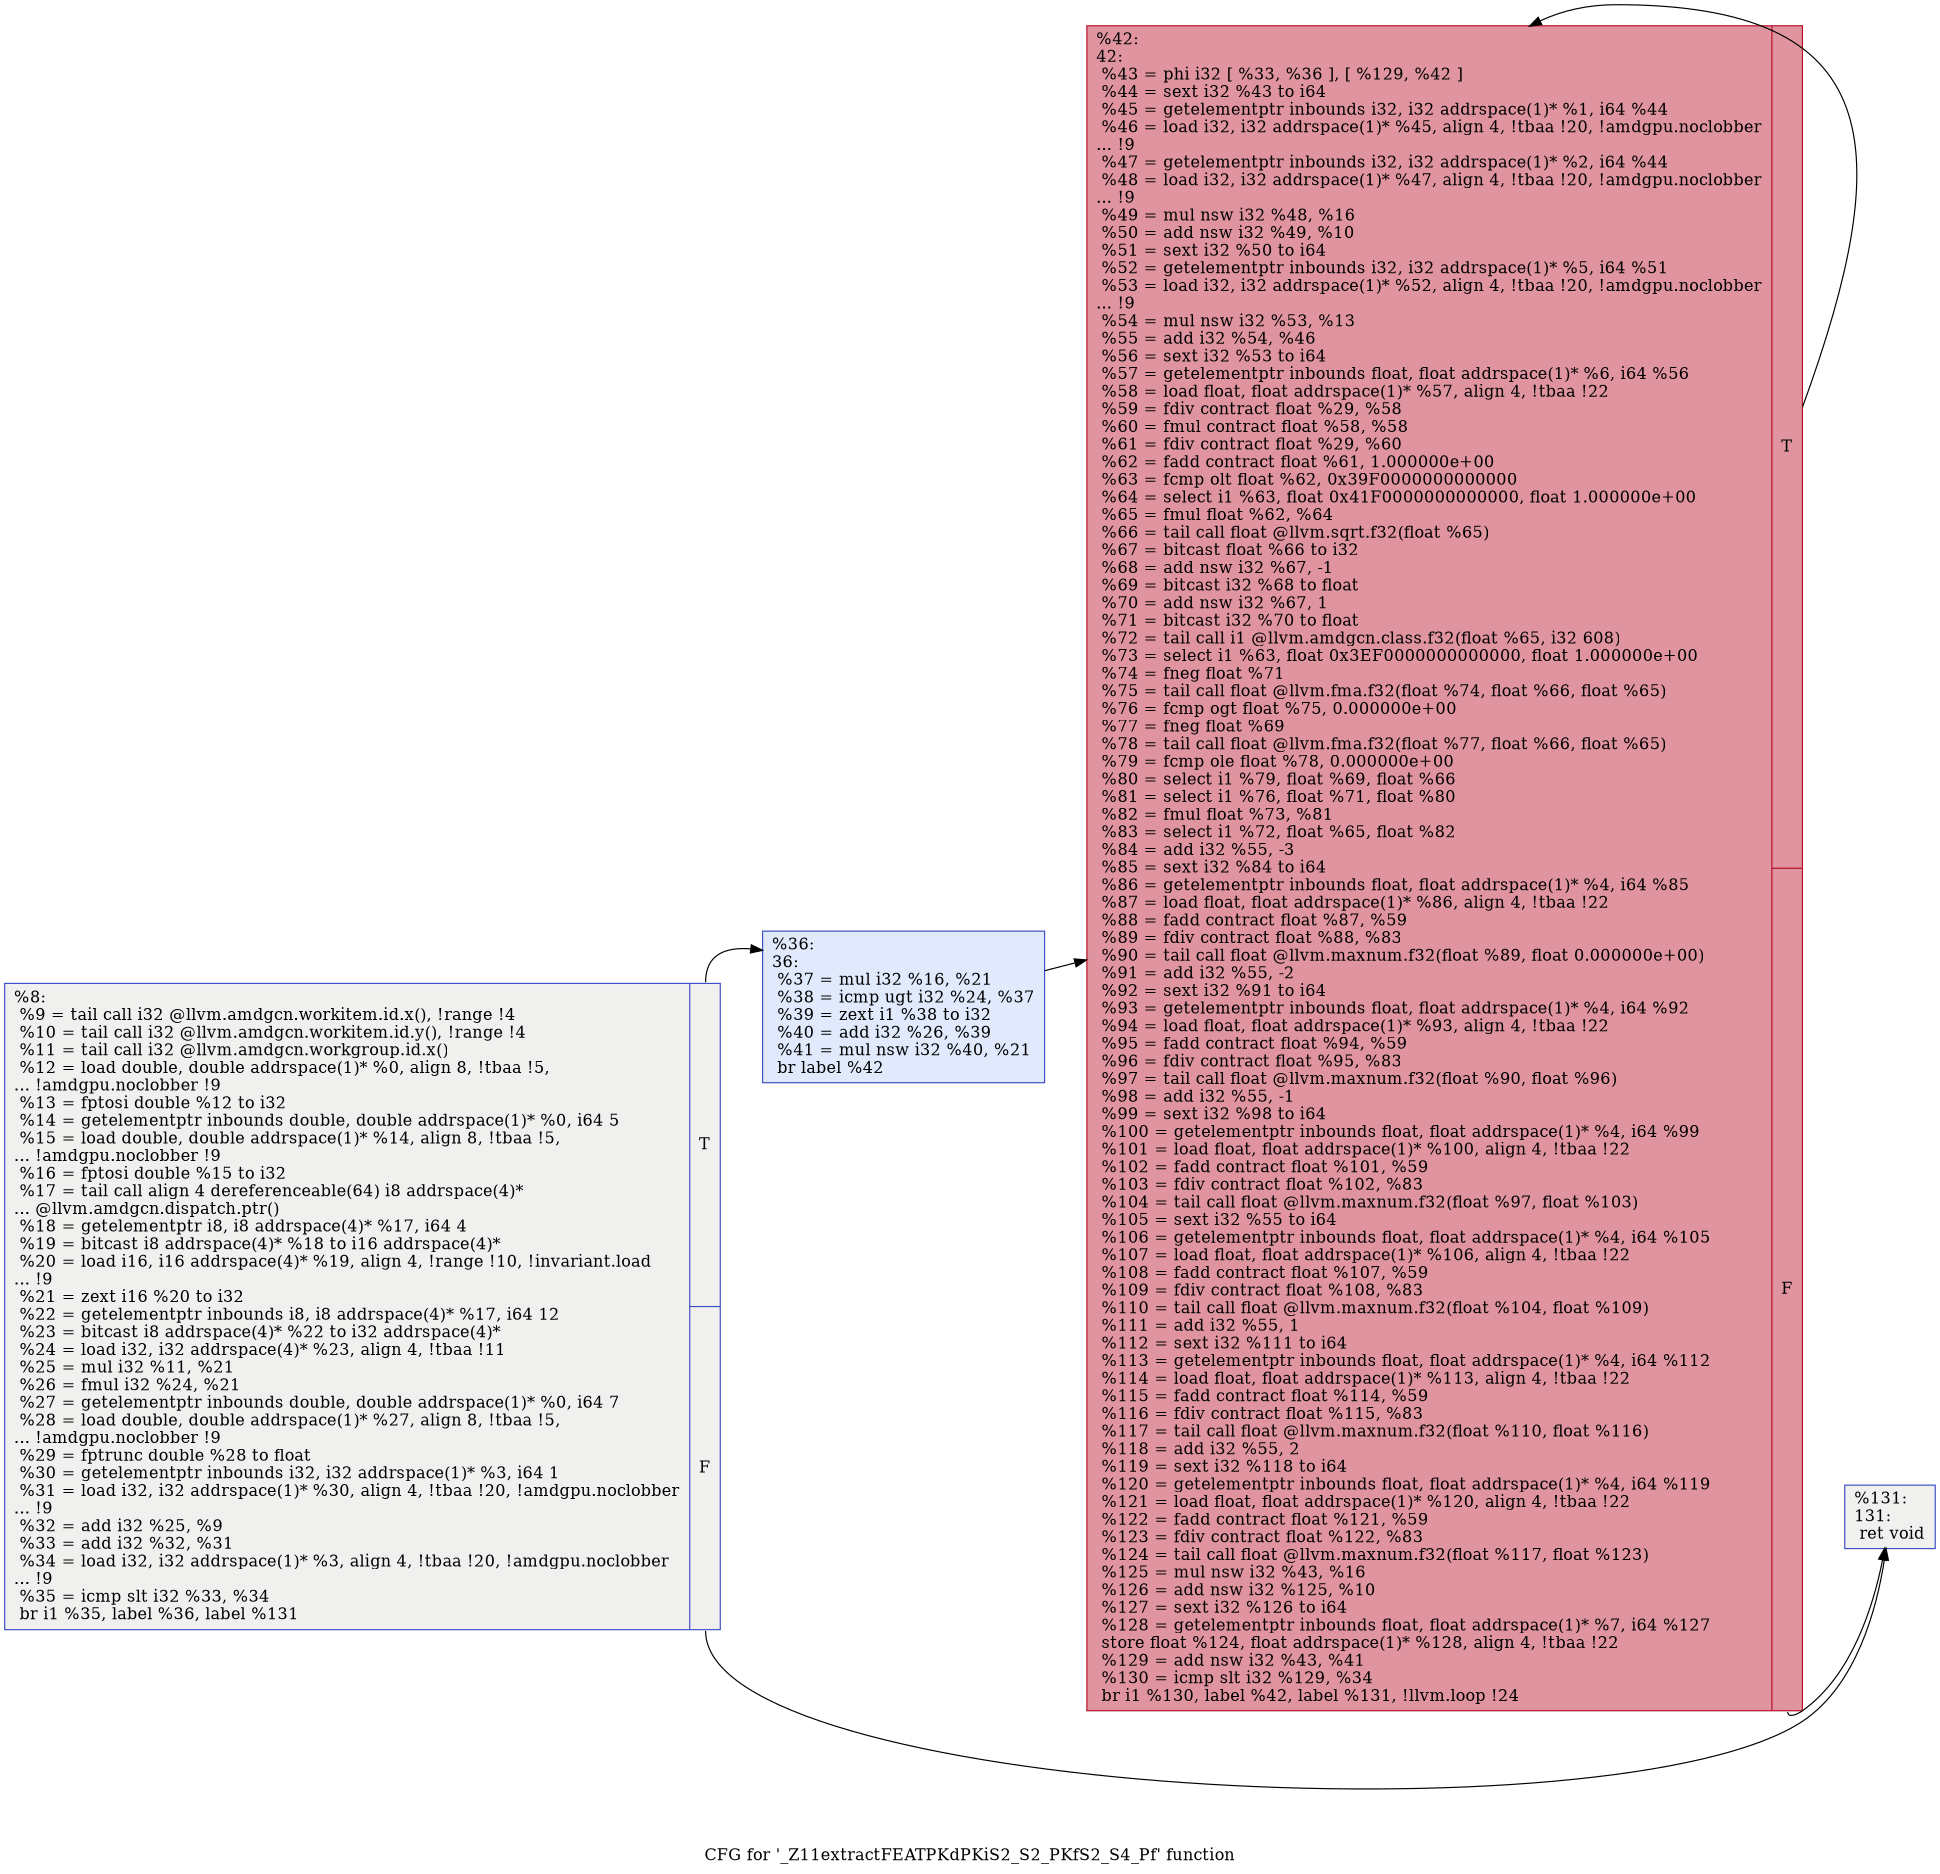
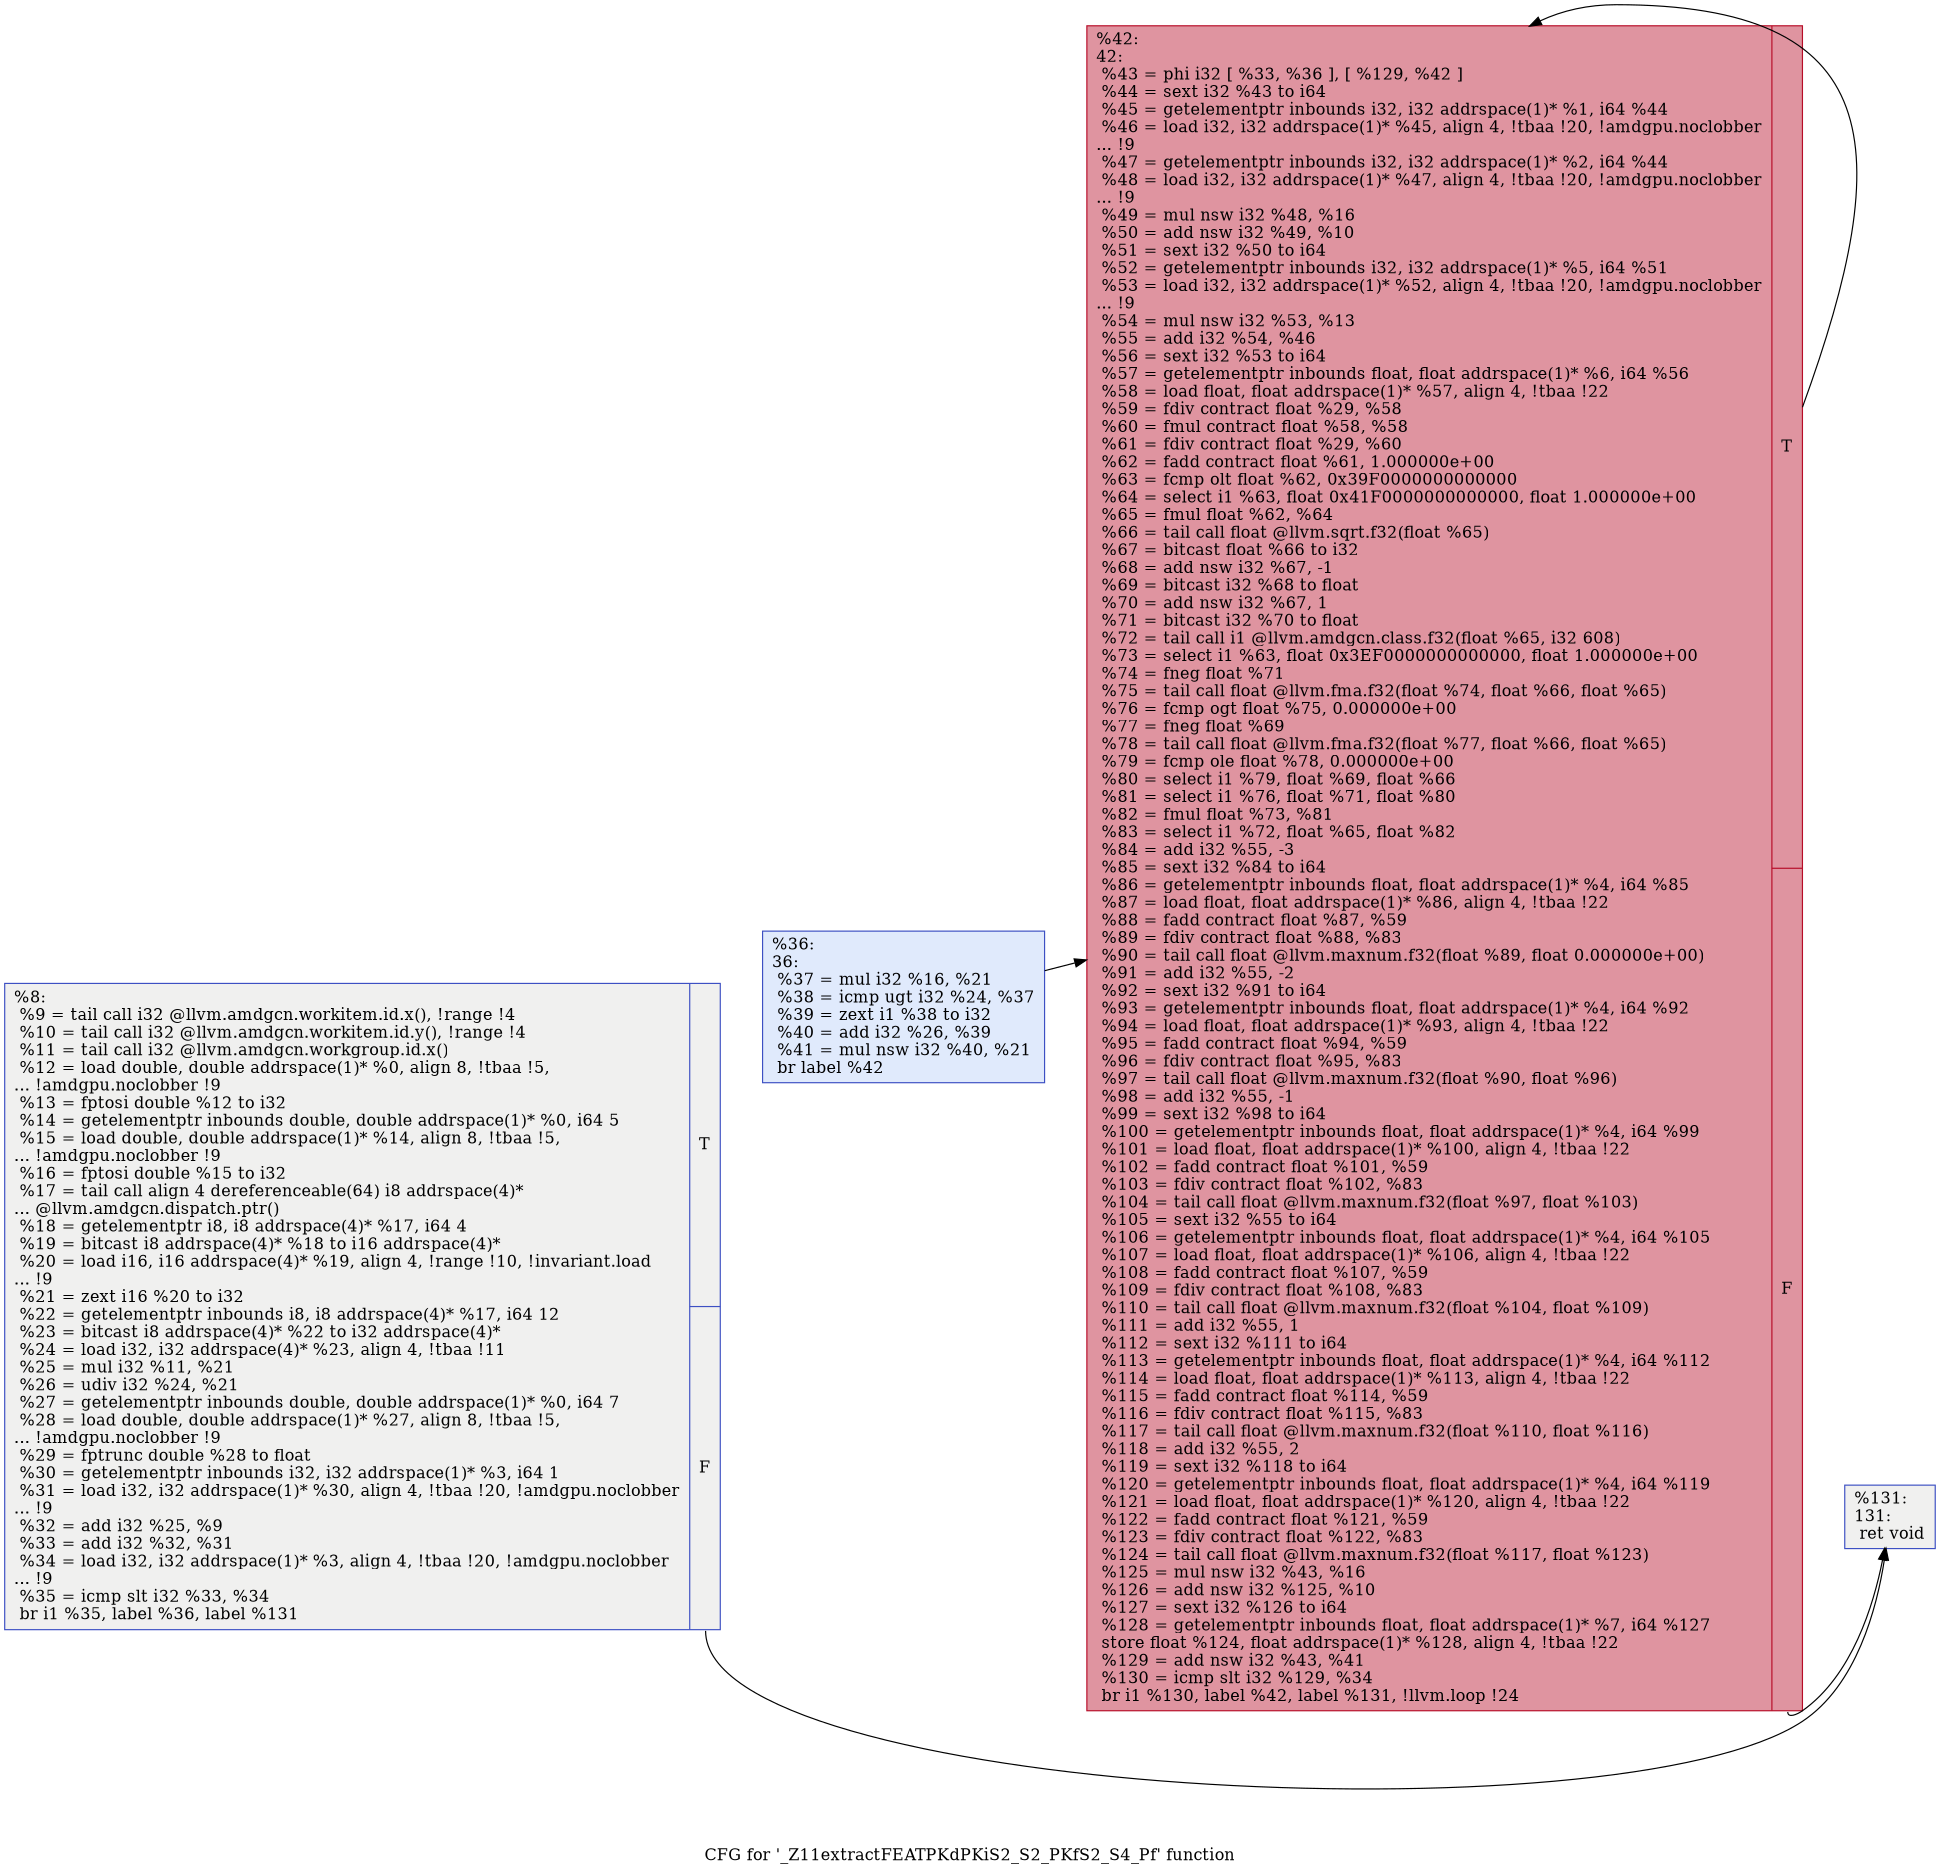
(719, 954) -> none
(127, 1385) -> (127, 1385)
